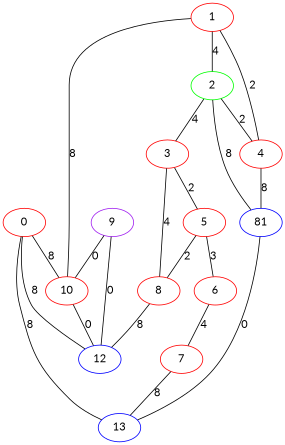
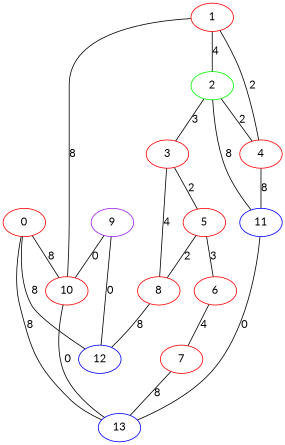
(195, 120) -> (195, 120)
(261, 222) -> (261, 222)
(83, 325) -> (63, 369)
